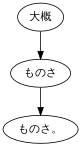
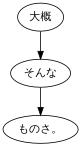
(41, 73) -> (41, 73)
